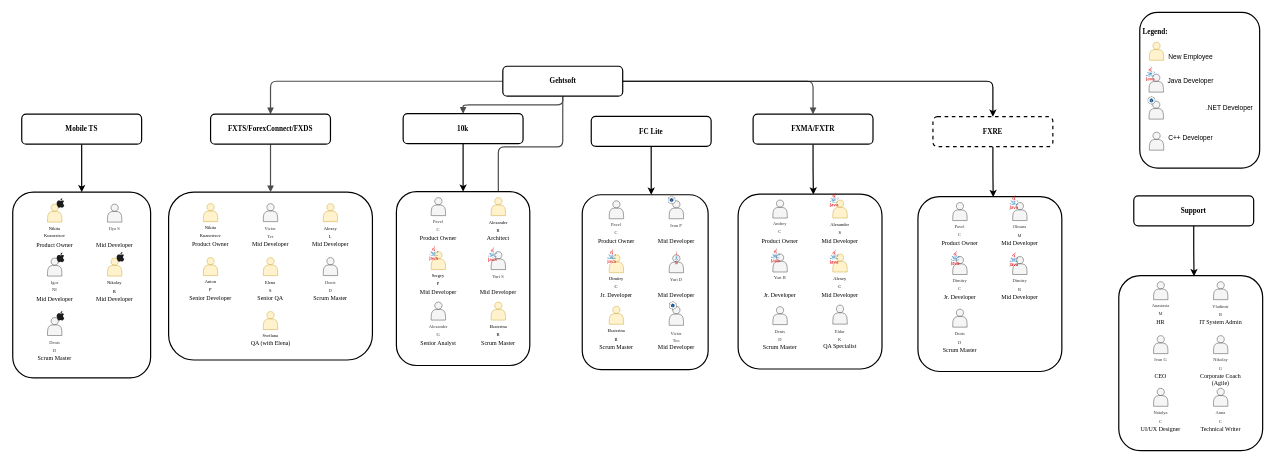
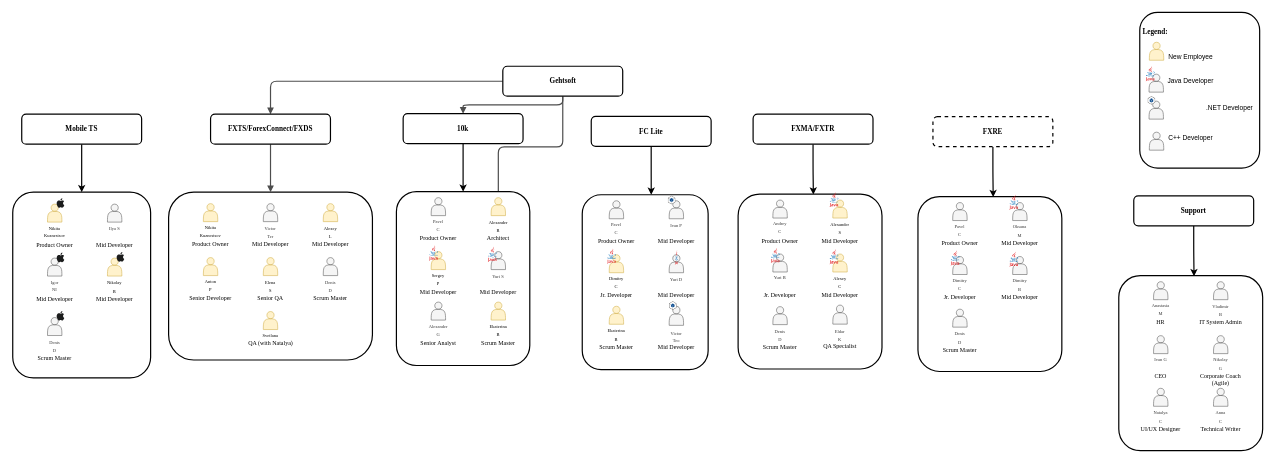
(917, 81) -> none
(813, 95) -> none
(271, 344) -> (271, 344)
